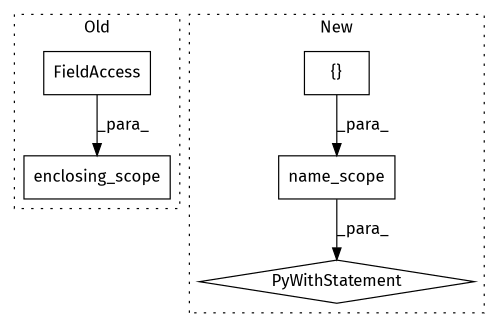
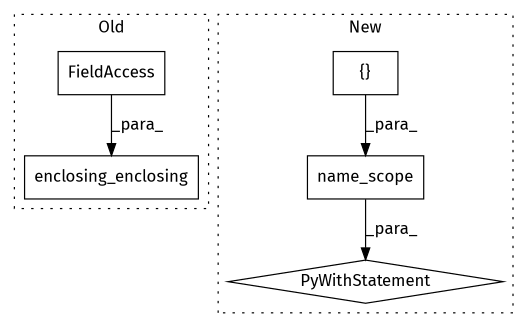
(97, 177) -> (111, 177)
